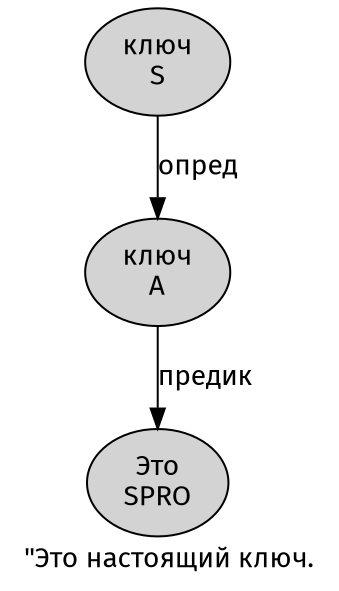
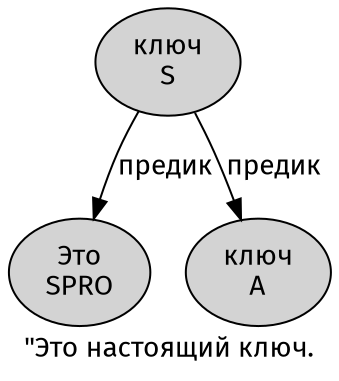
(198, 167) -> (274, 167)
(158, 367) -> (117, 154)
